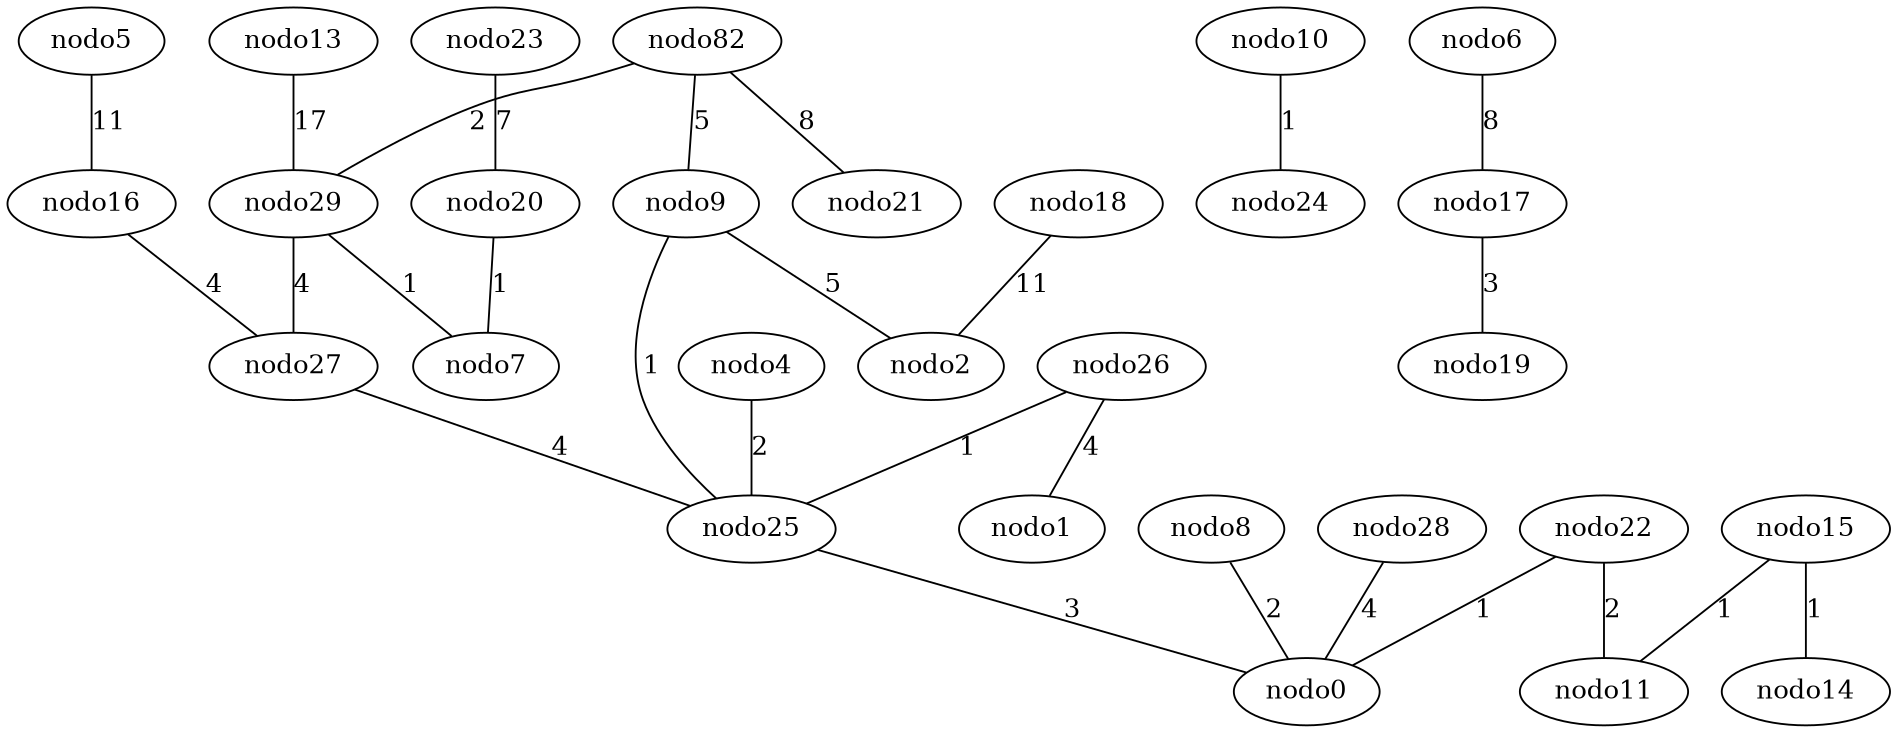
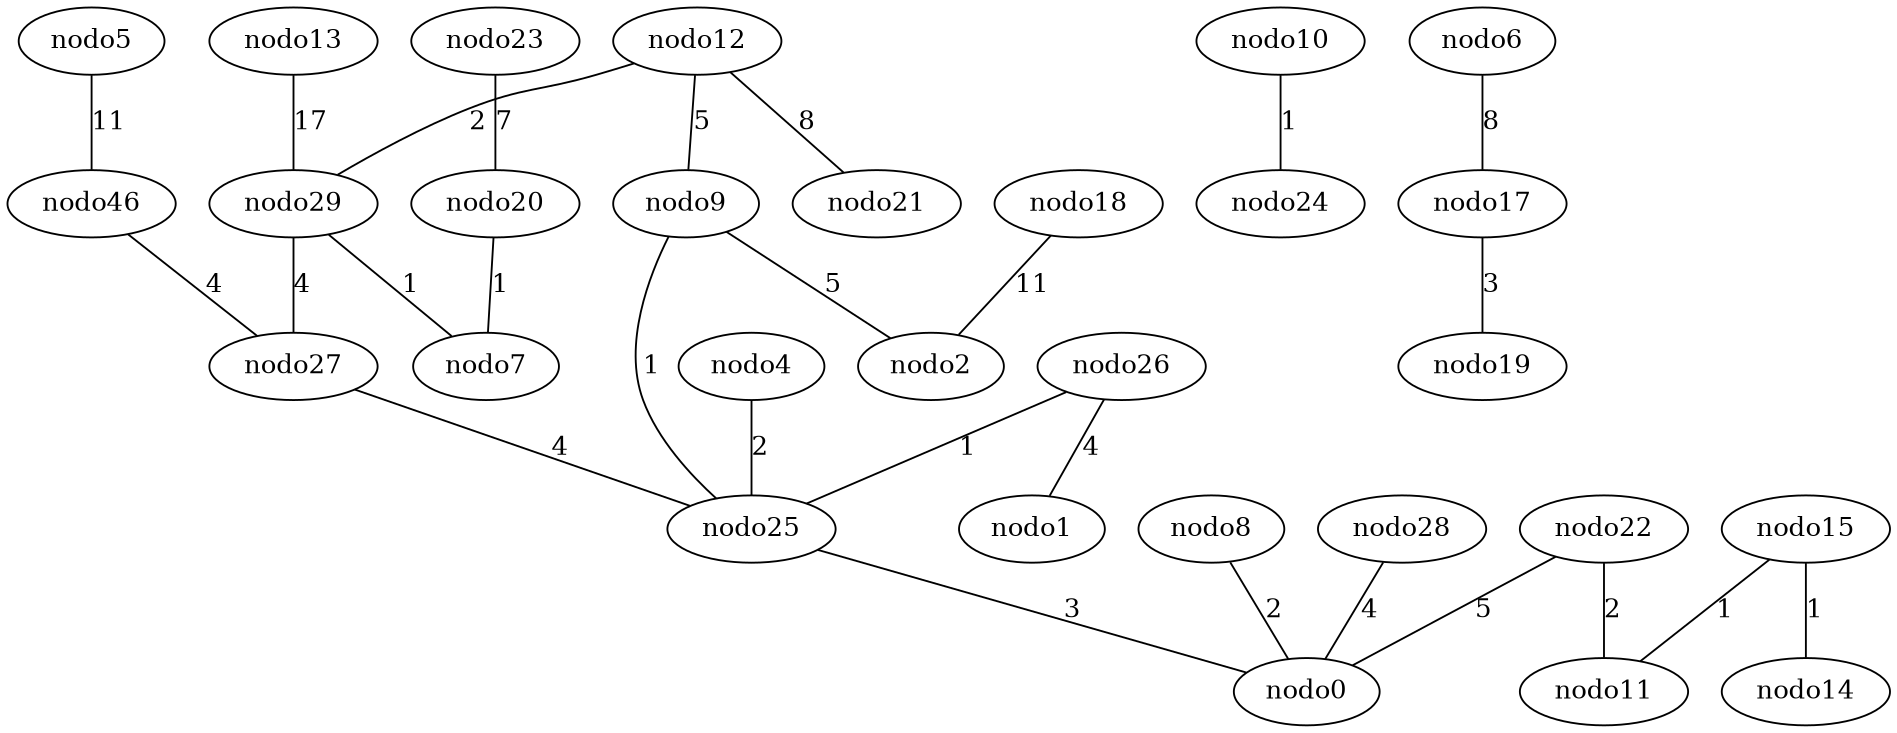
(697, 41) -> (697, 41)
(92, 204) -> (92, 204)
(1484, 610) -> (1484, 610)
